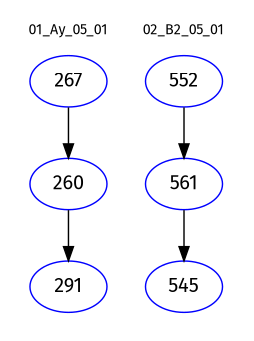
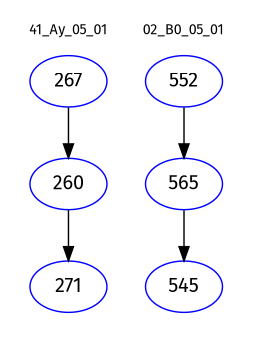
(68, 31) -> (68, 31)
(184, 31) -> (184, 31)
(184, 184) -> (184, 184)
(68, 287) -> (68, 287)
